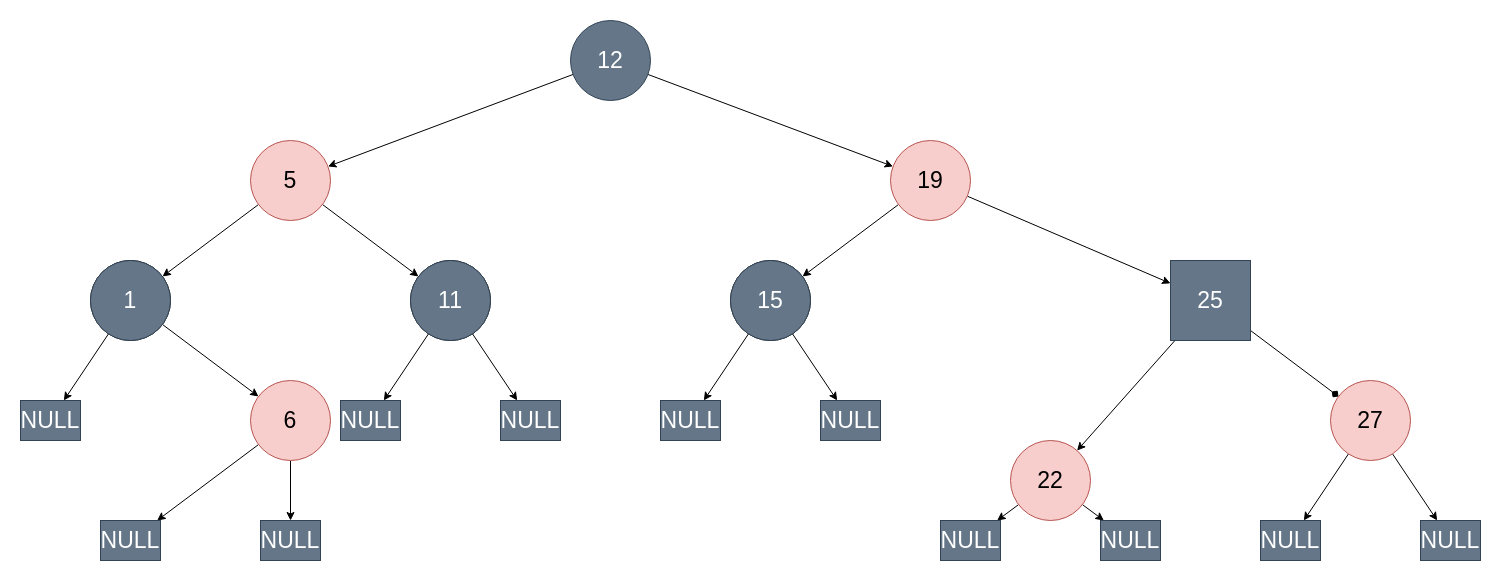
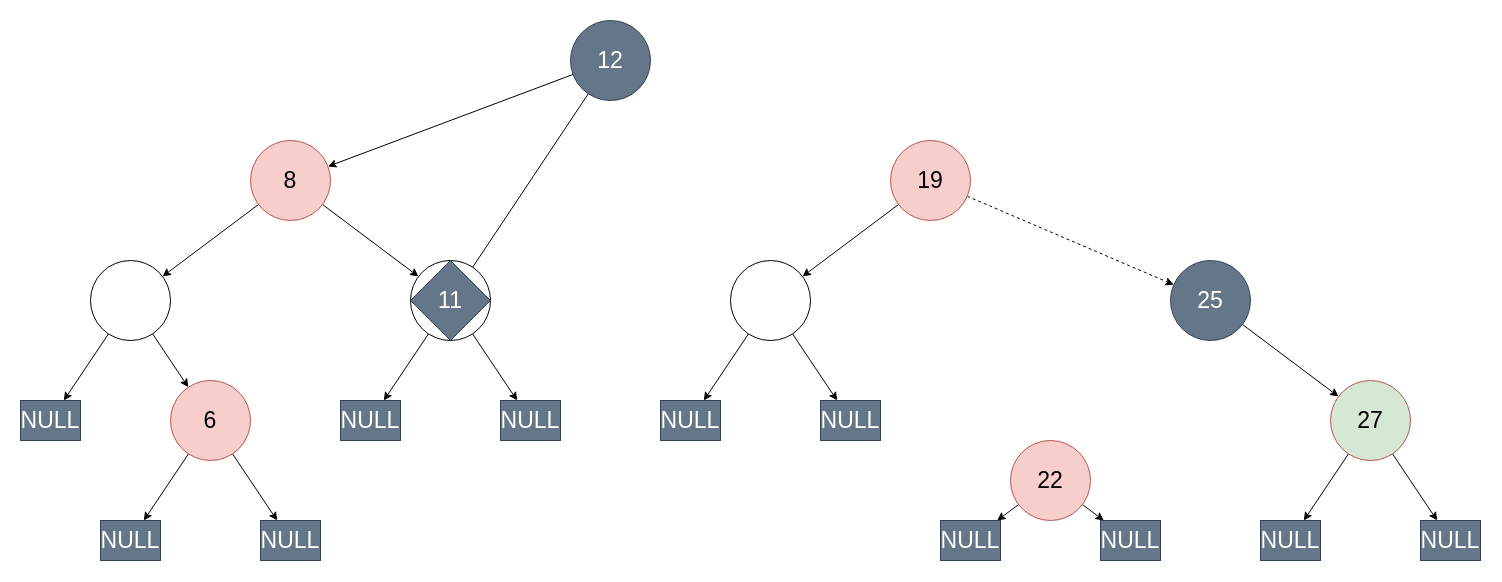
(767, 119) -> (529, 182)
(291, 181) -> (291, 181)
(1066, 239) -> (1068, 239)
(131, 301) -> none
(451, 301) -> (451, 301)
(771, 301) -> none
(1211, 301) -> (1211, 301)
(1332, 391) -> (1332, 391)
(1128, 393) -> none
(291, 421) -> (211, 421)
(1371, 421) -> (1371, 421)
